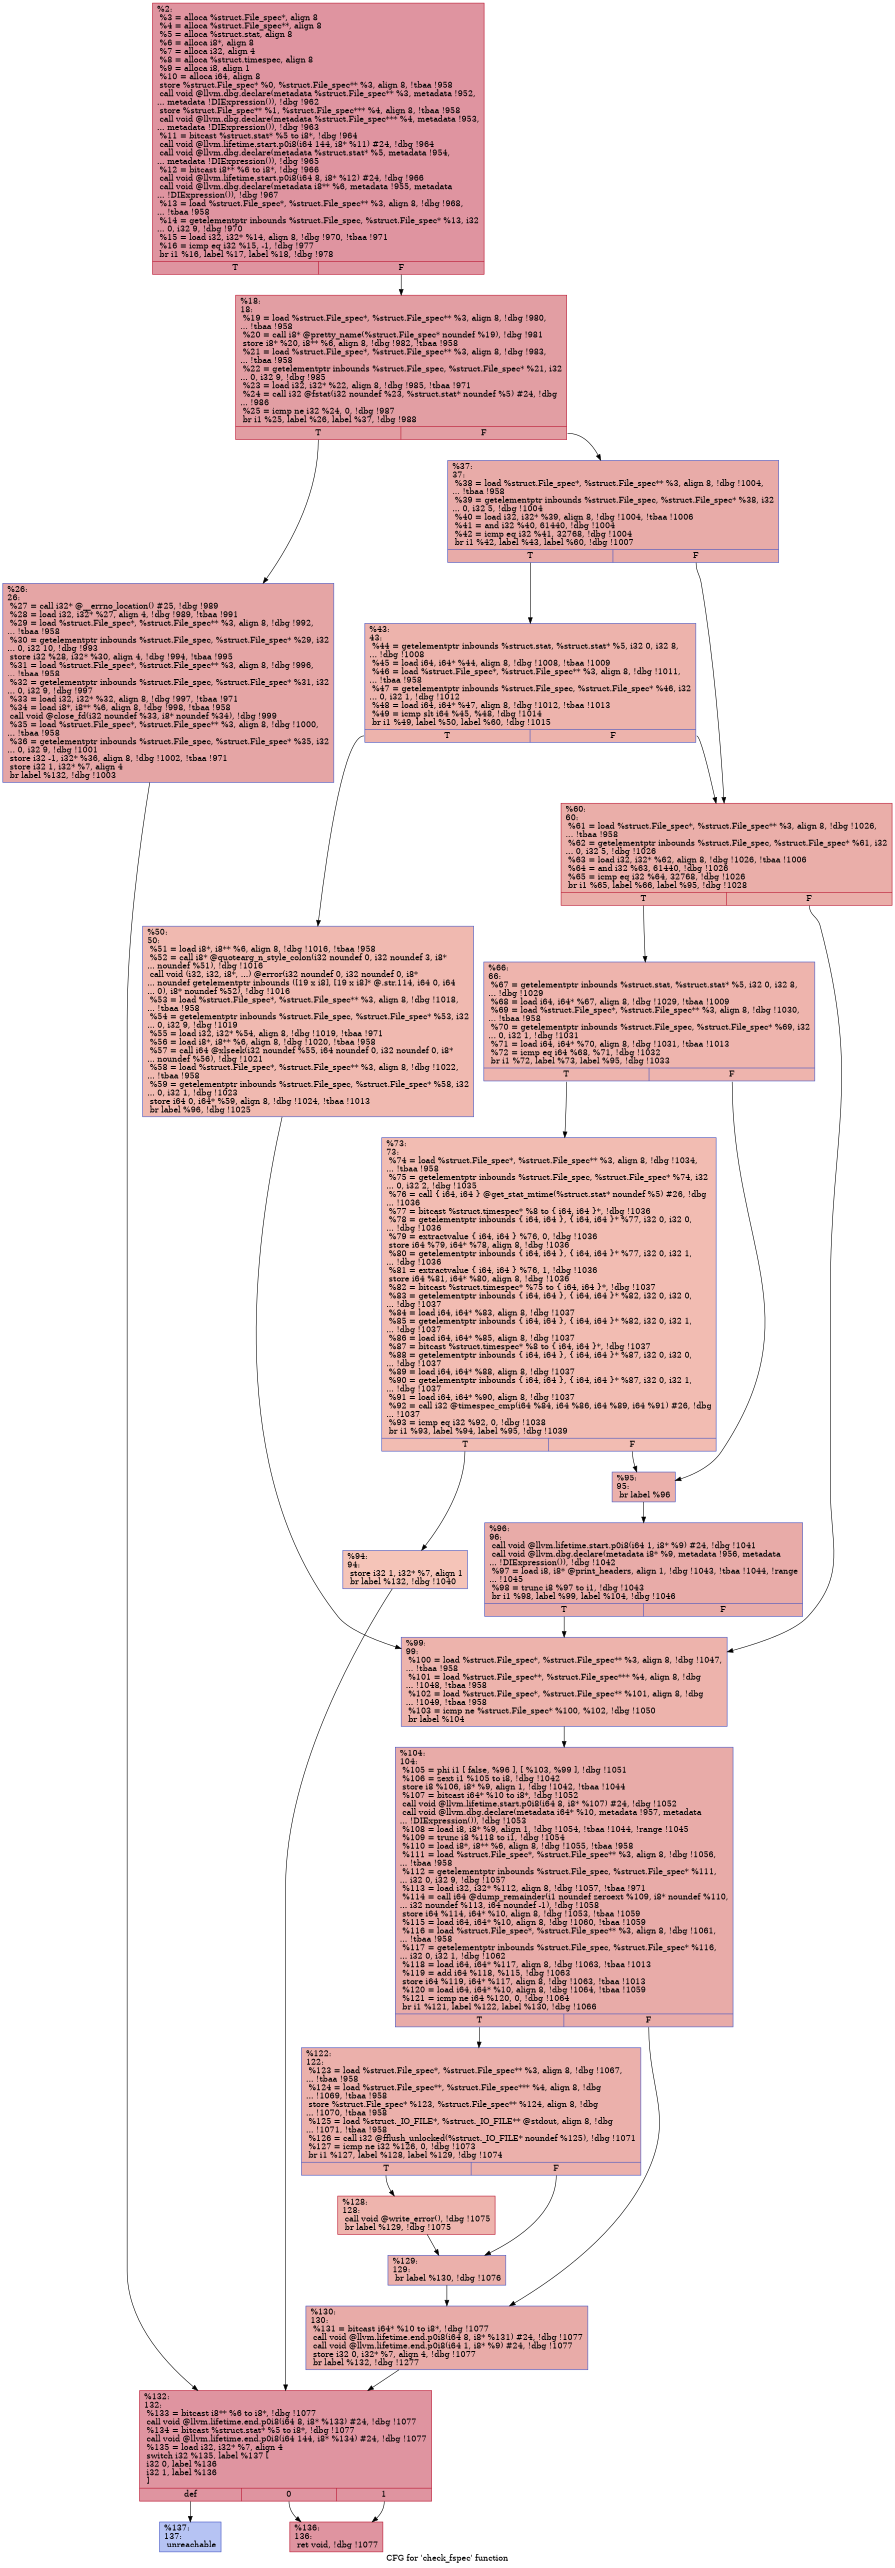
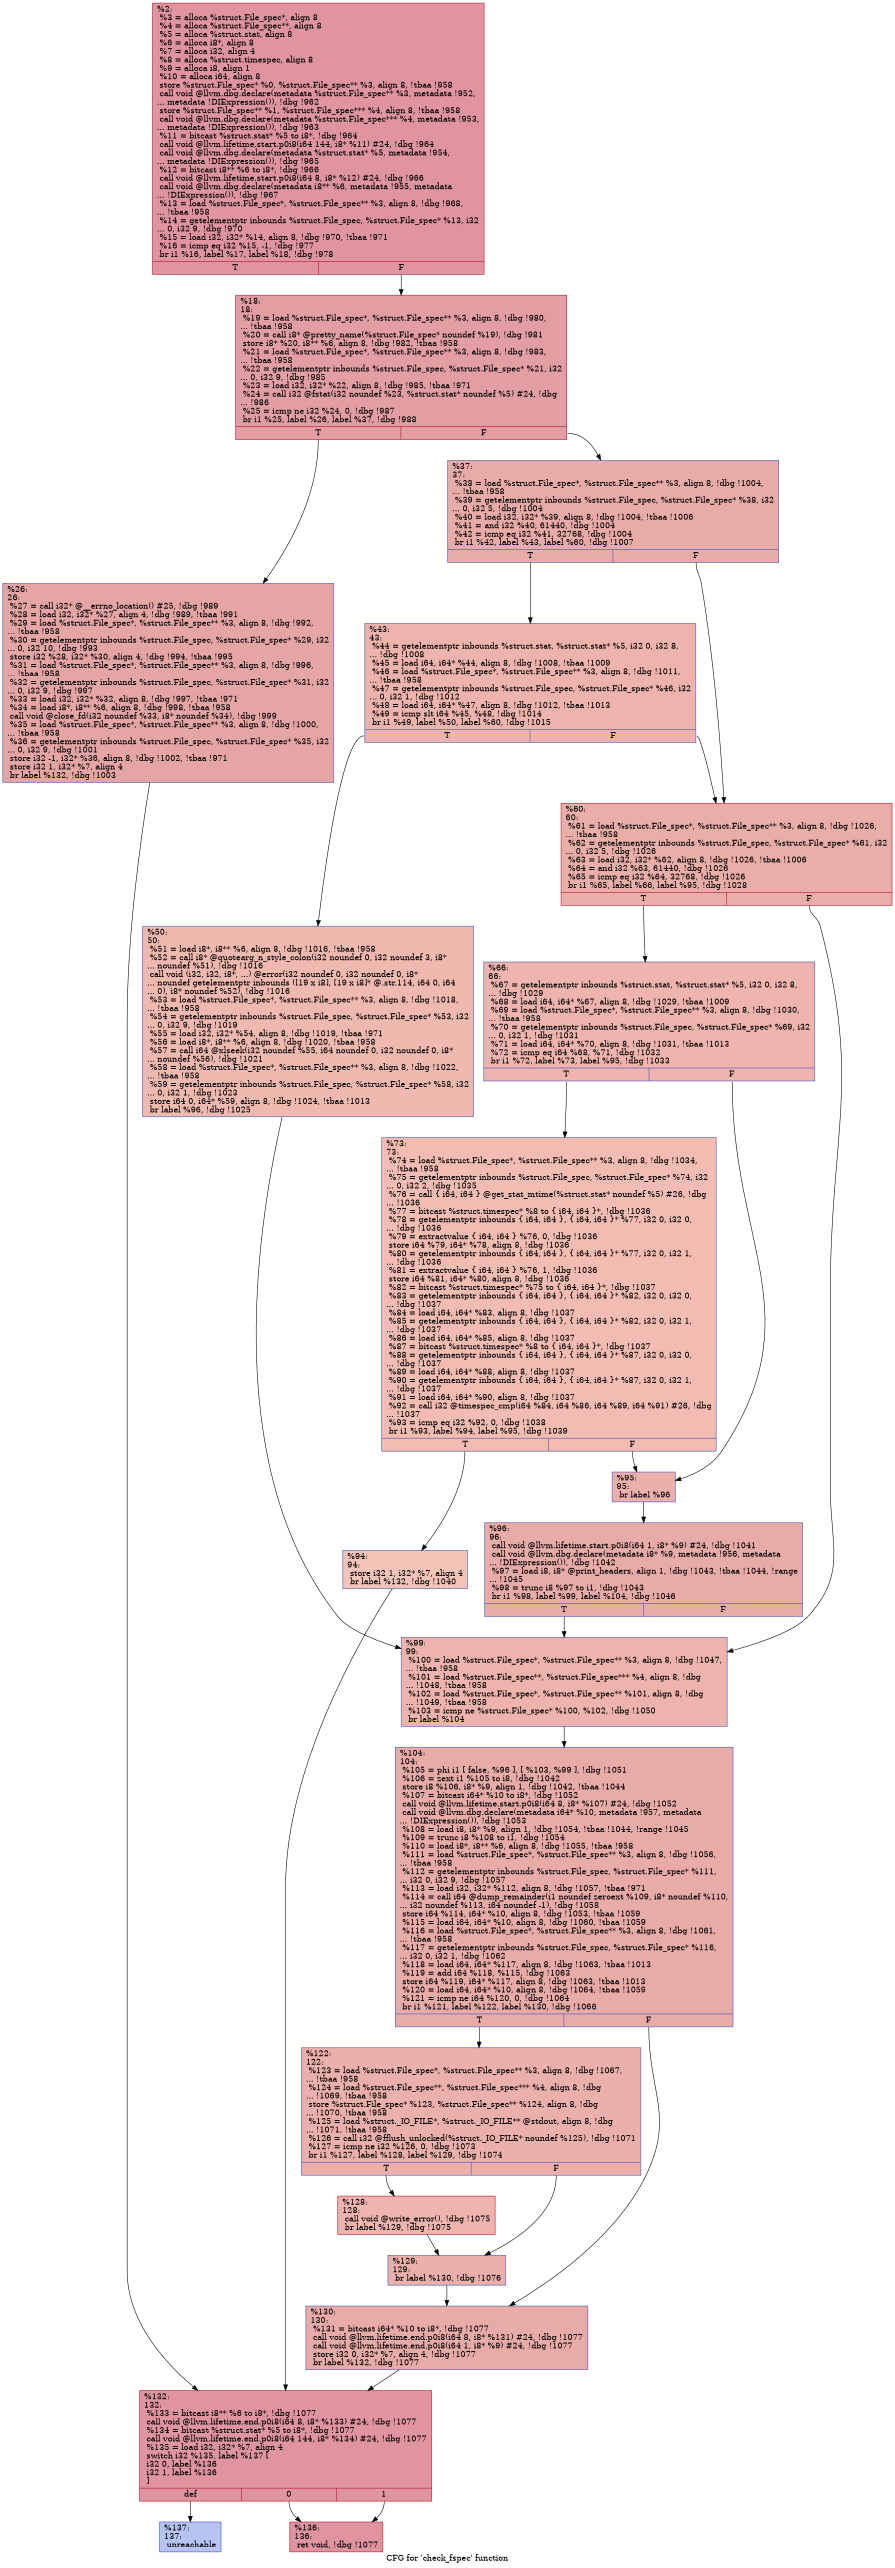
(405, 1574) -> (405, 1574)
(482, 1838) -> (482, 1838)
(365, 2363) -> (365, 2363)
